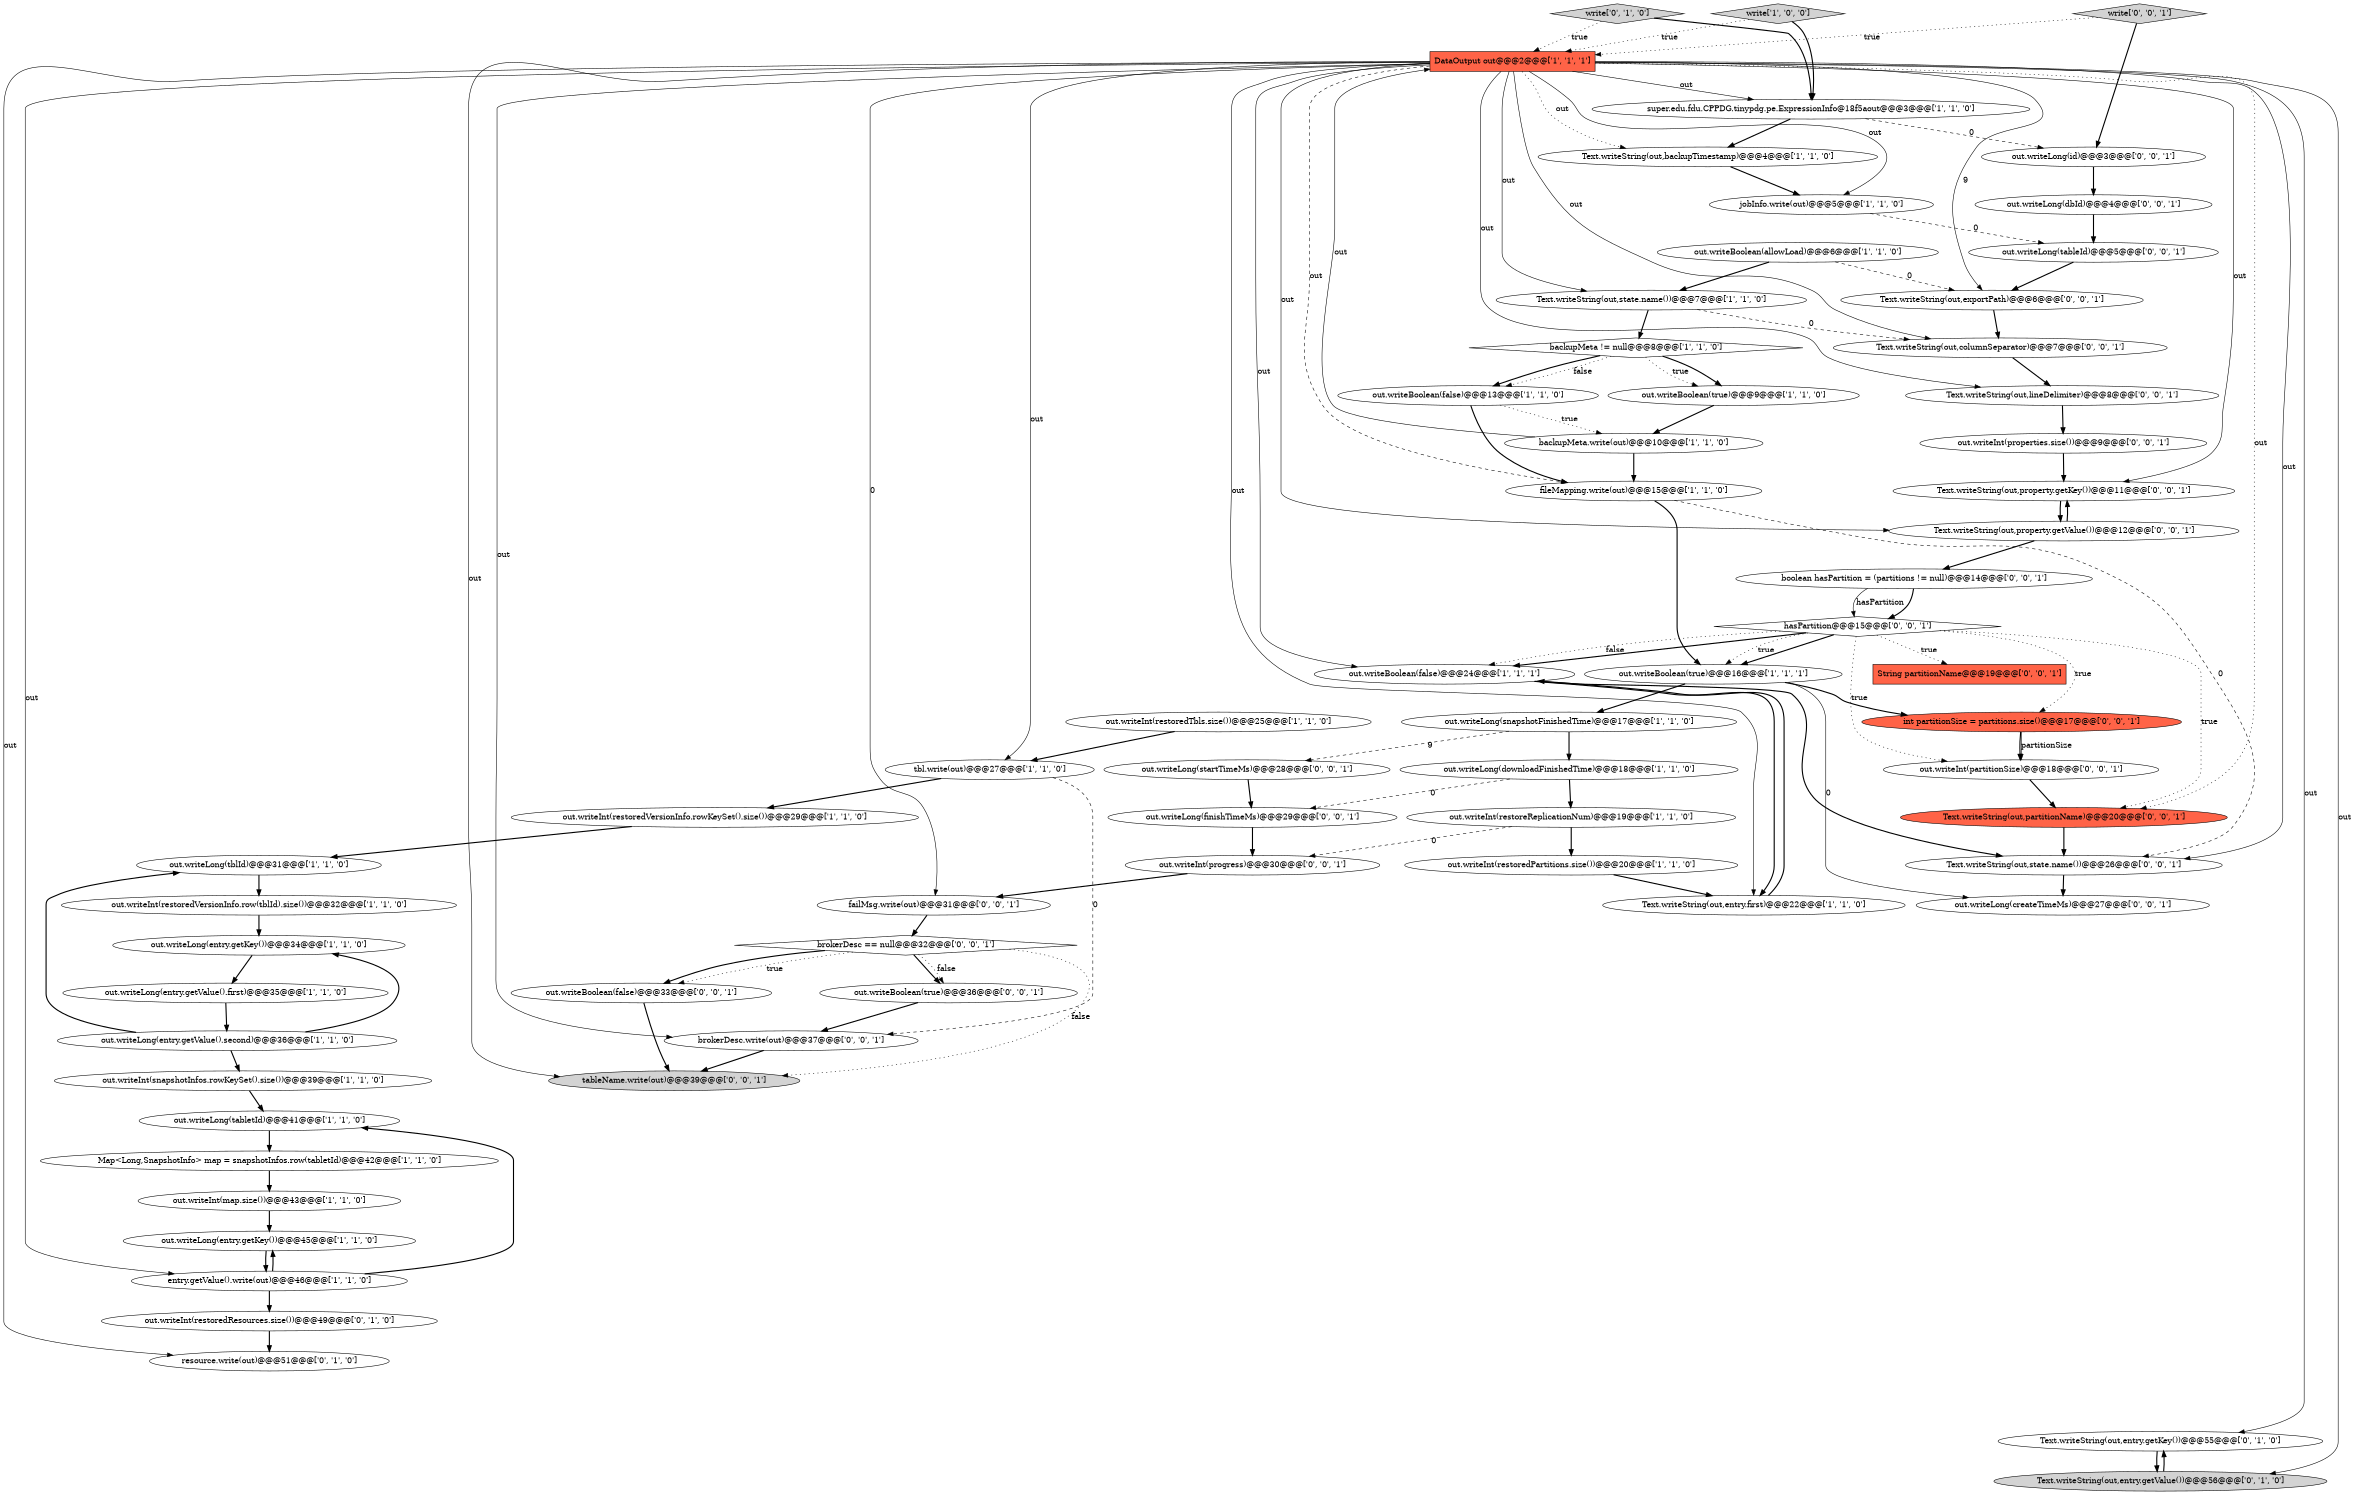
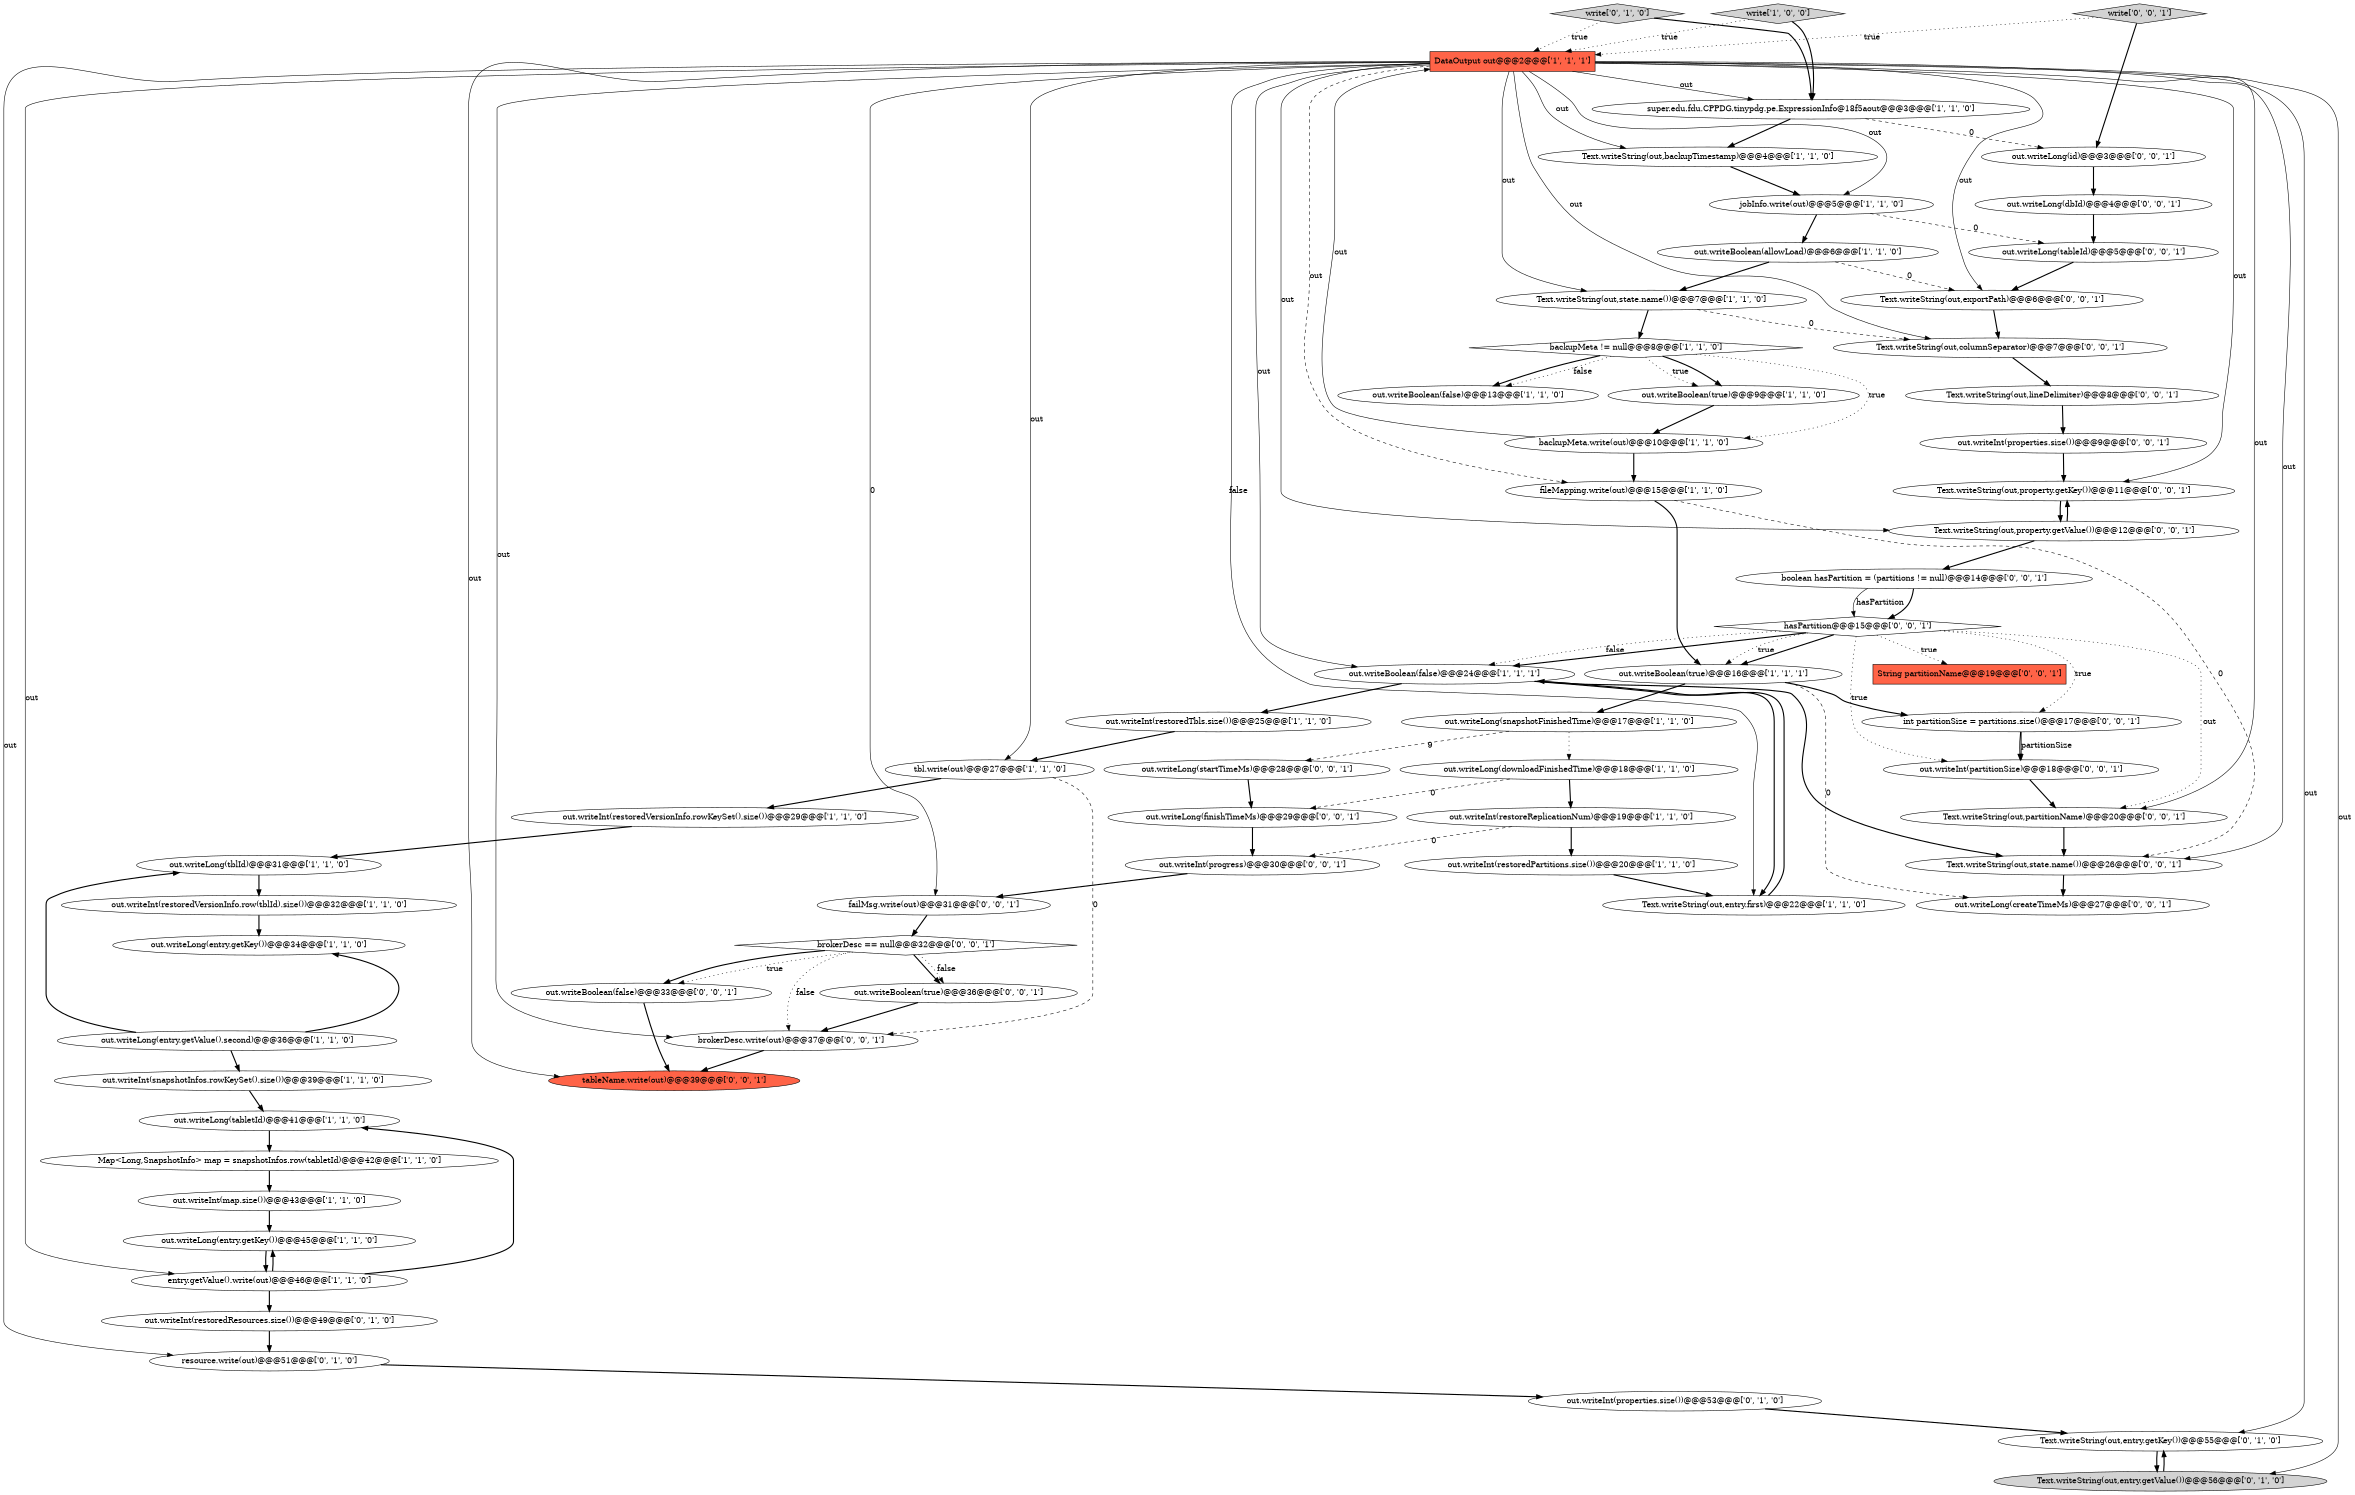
(1561, 122) -> (1561, 122)
(2255, 148) -> (2255, 148)
(1966, 181) -> (1966, 181)
none -> (1811, 226)
(1614, 330) -> none
(1548, 419) -> (1851, 379)
(1505, 457) -> none
(1238, 491) -> (1238, 491)
none -> (1335, 697)
(2022, 722) -> (2022, 722)
(2210, 722) -> (2210, 722)
(1569, 743) -> (1569, 743)
(2064, 817) -> (2064, 817)
(1826, 836) -> (1826, 836)
(225, 993) -> none
(996, 1046) -> (803, 976)
(674, 1081) -> (674, 1081)
none -> (1675, 1401)
